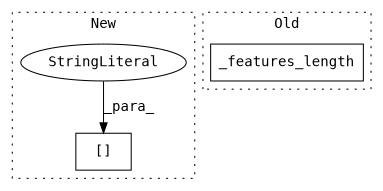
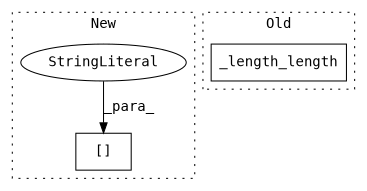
(287, 63) -> (279, 63)
